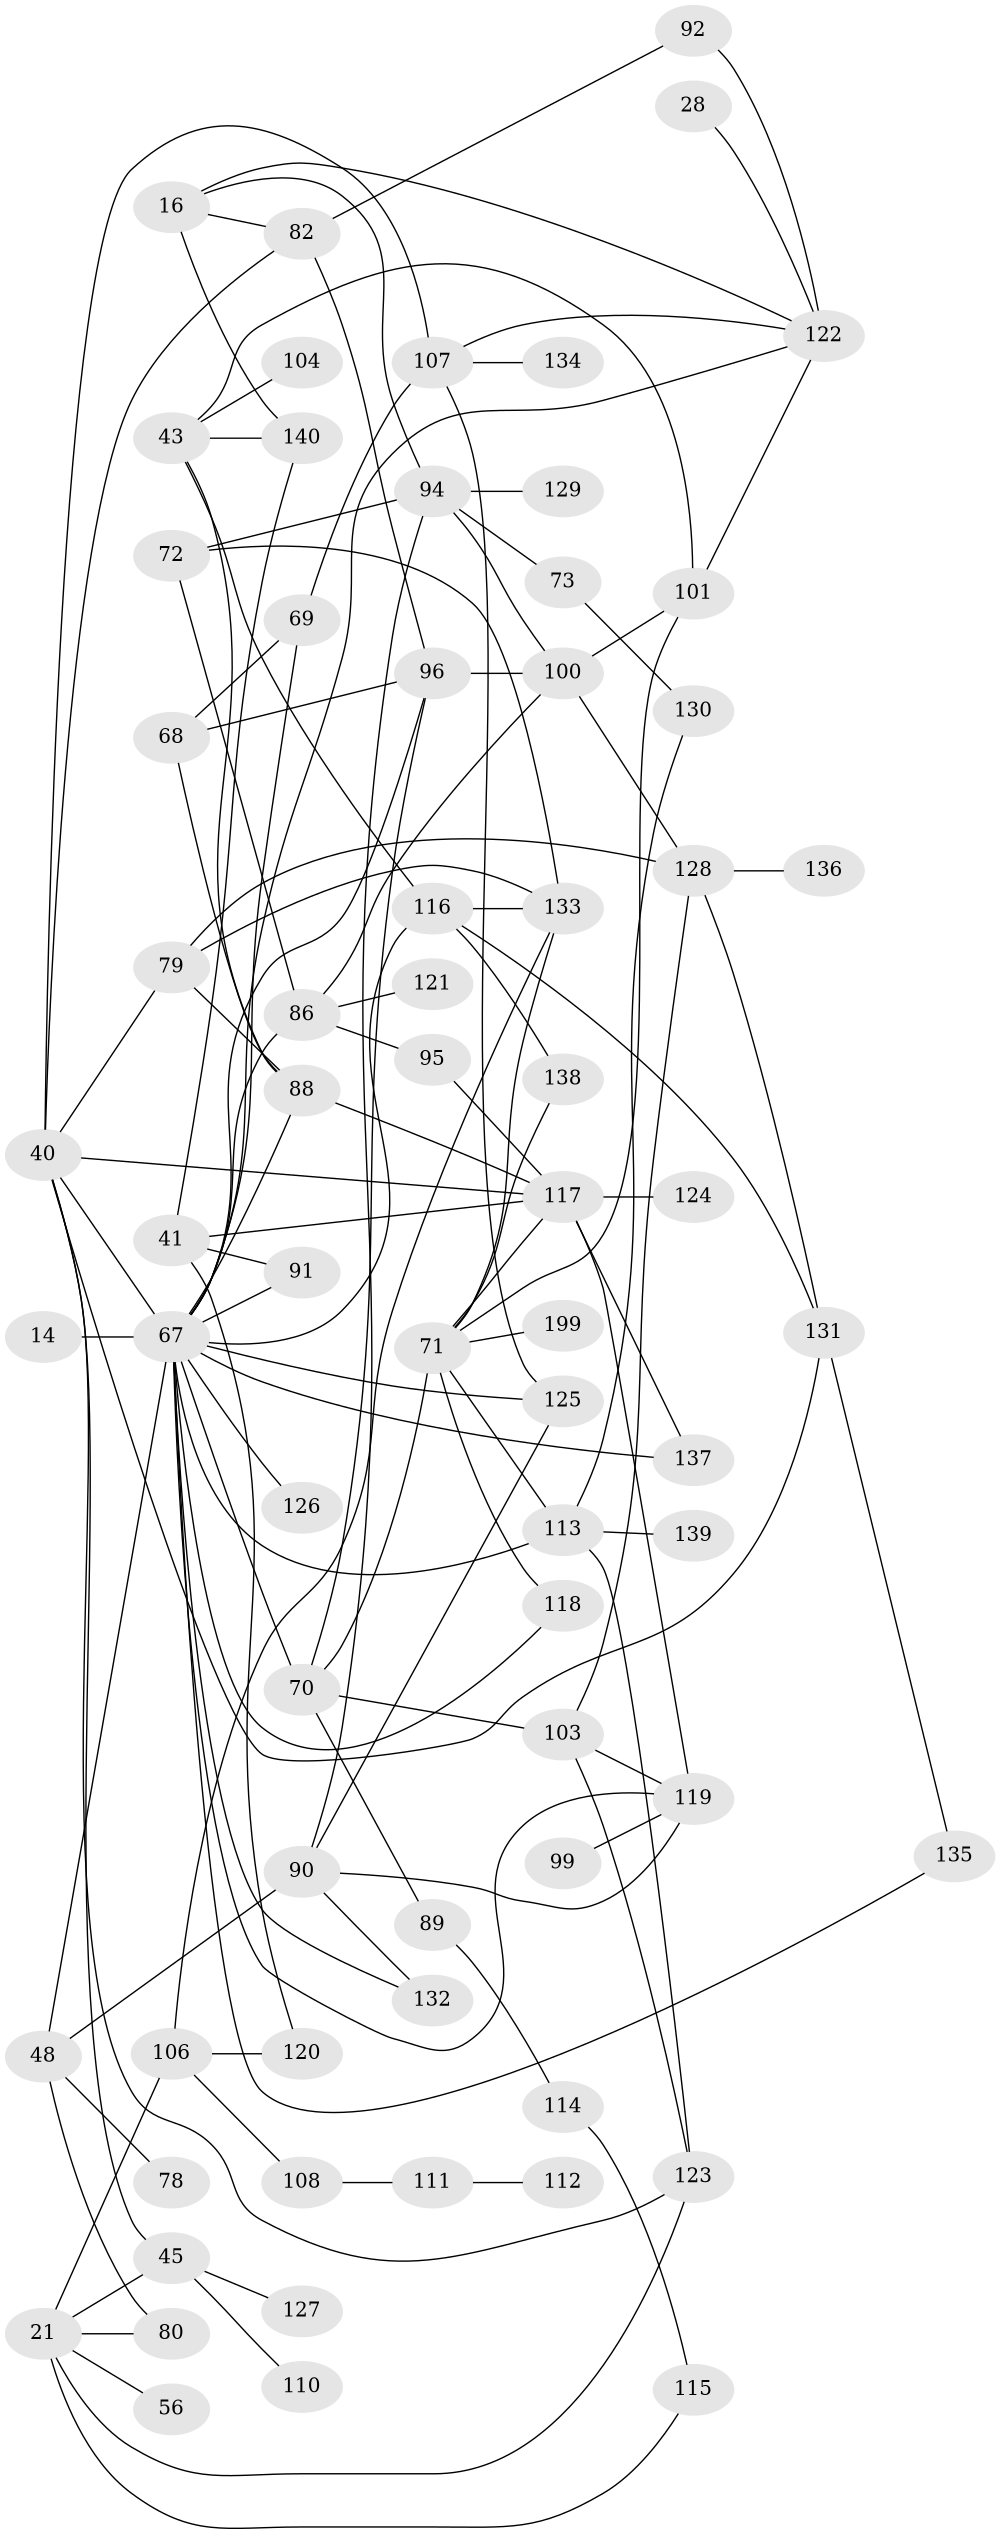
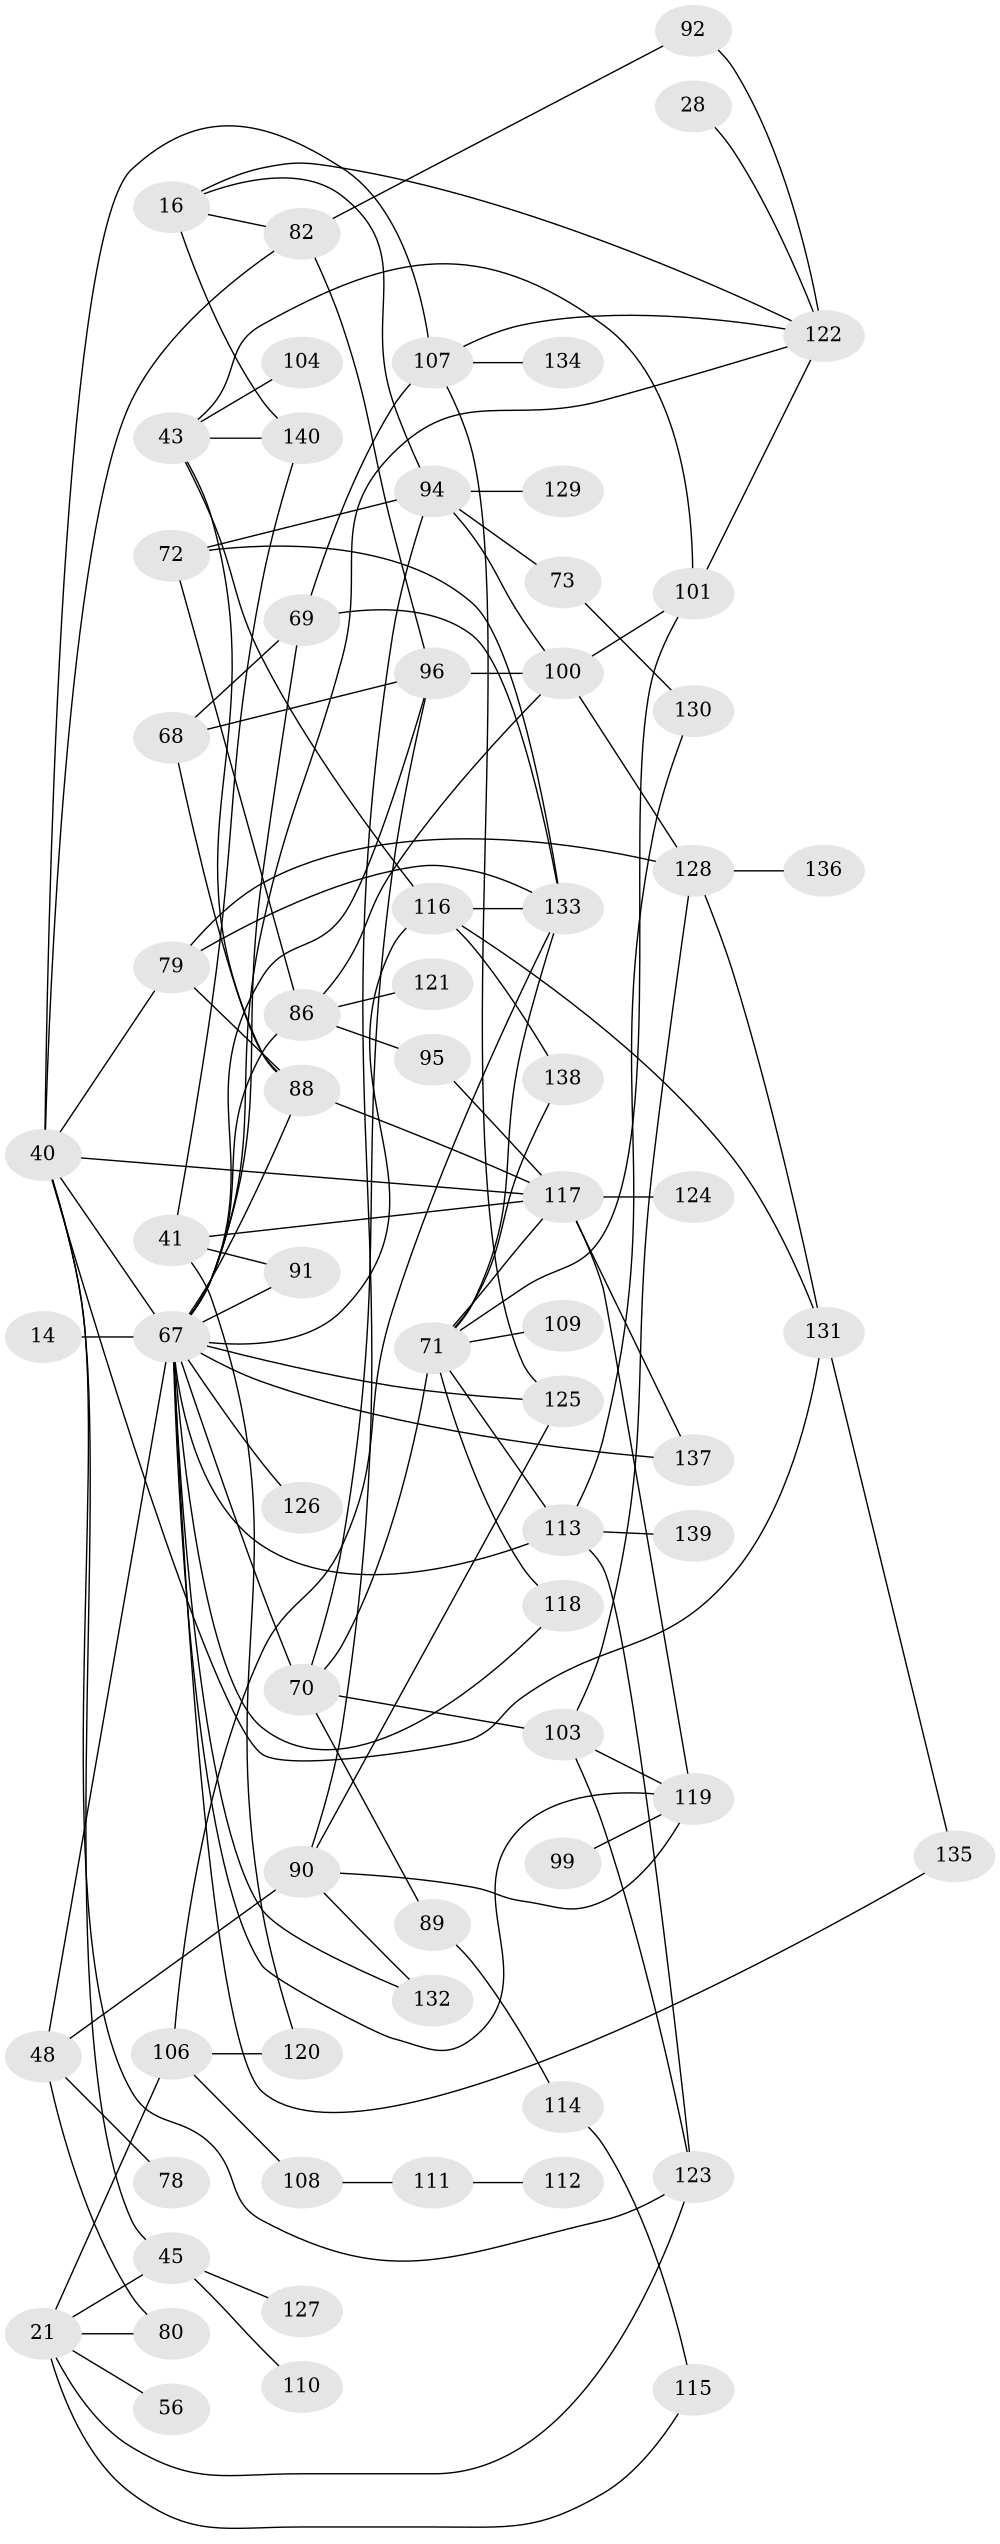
none -> (505, 689)
(563, 1326) -> (563, 1326)
